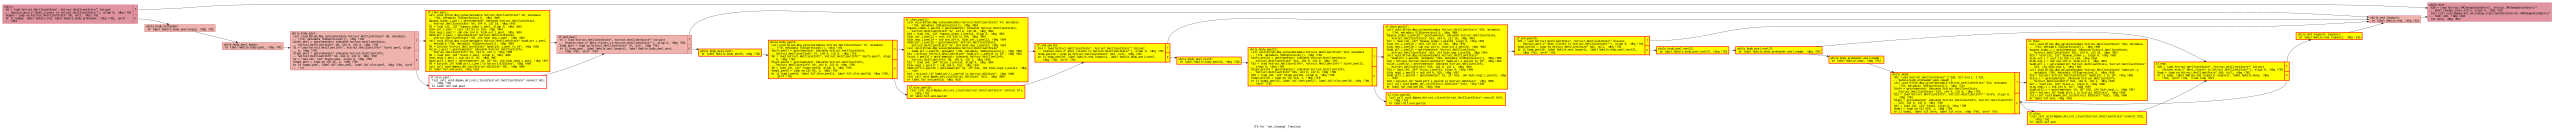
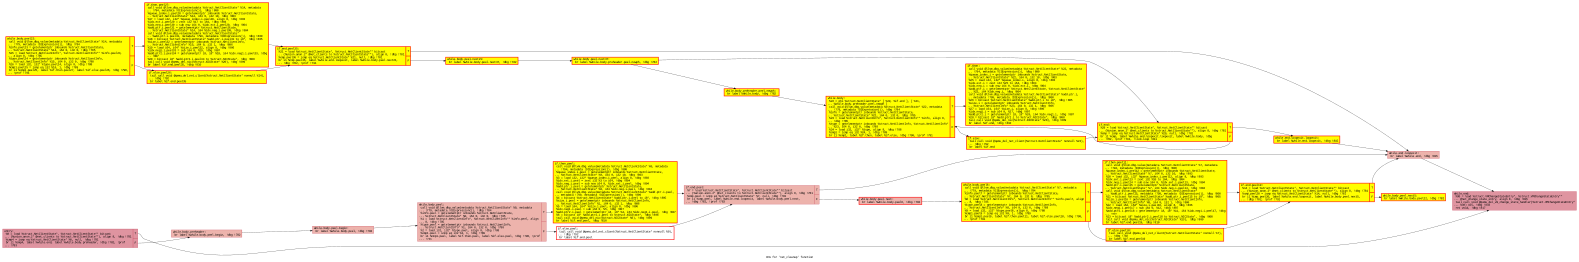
(730, 53) -> (890, 201)
(1244, 63) -> none
none -> (272, 68)
